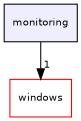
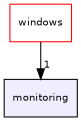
(41, 55) -> (41, 55)
